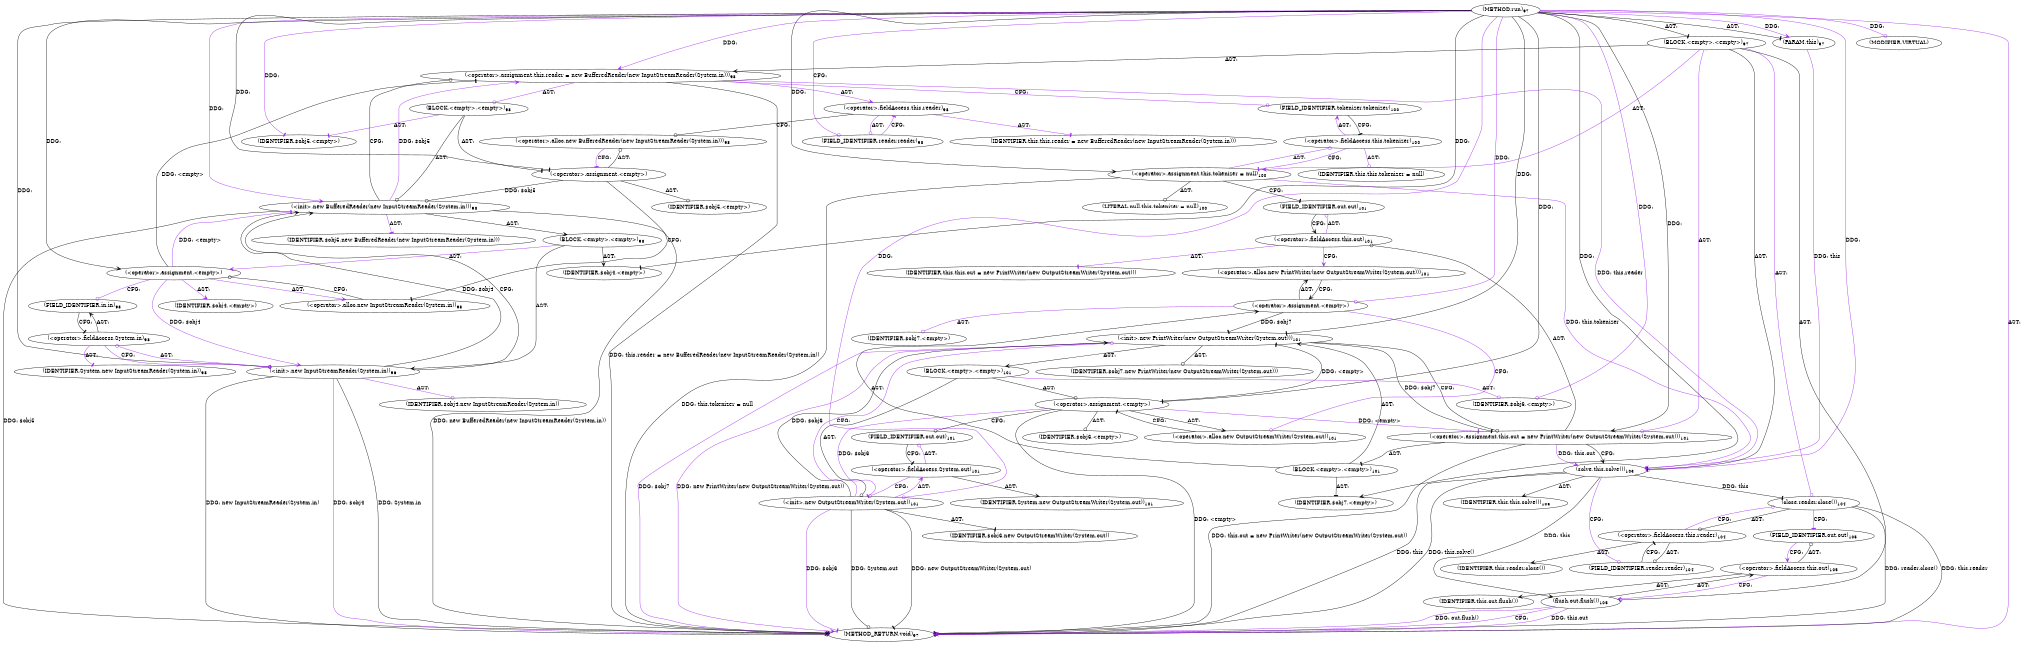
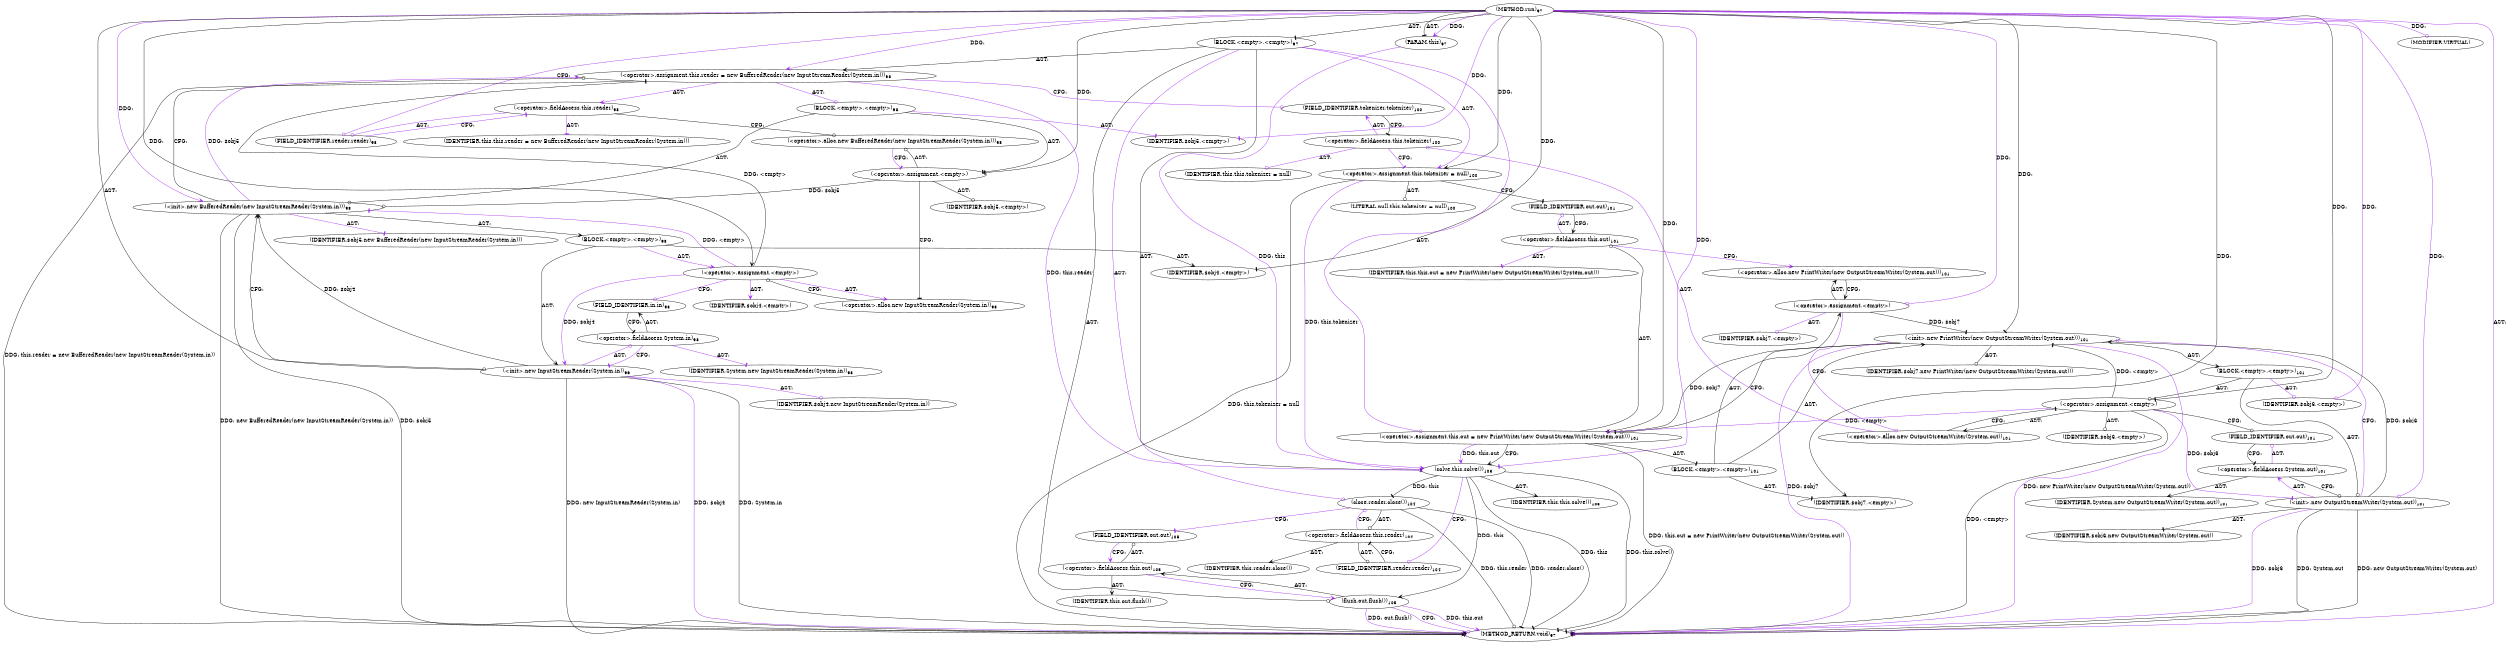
(1279, 158) -> (1670, 264)
(26, 191) -> (112, 191)
(891, 486) -> (2314, 486)
